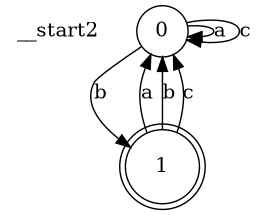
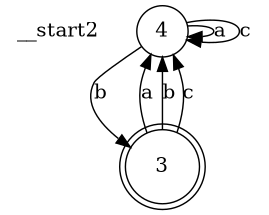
(162, 31) -> (162, 31)
(162, 167) -> (162, 167)
